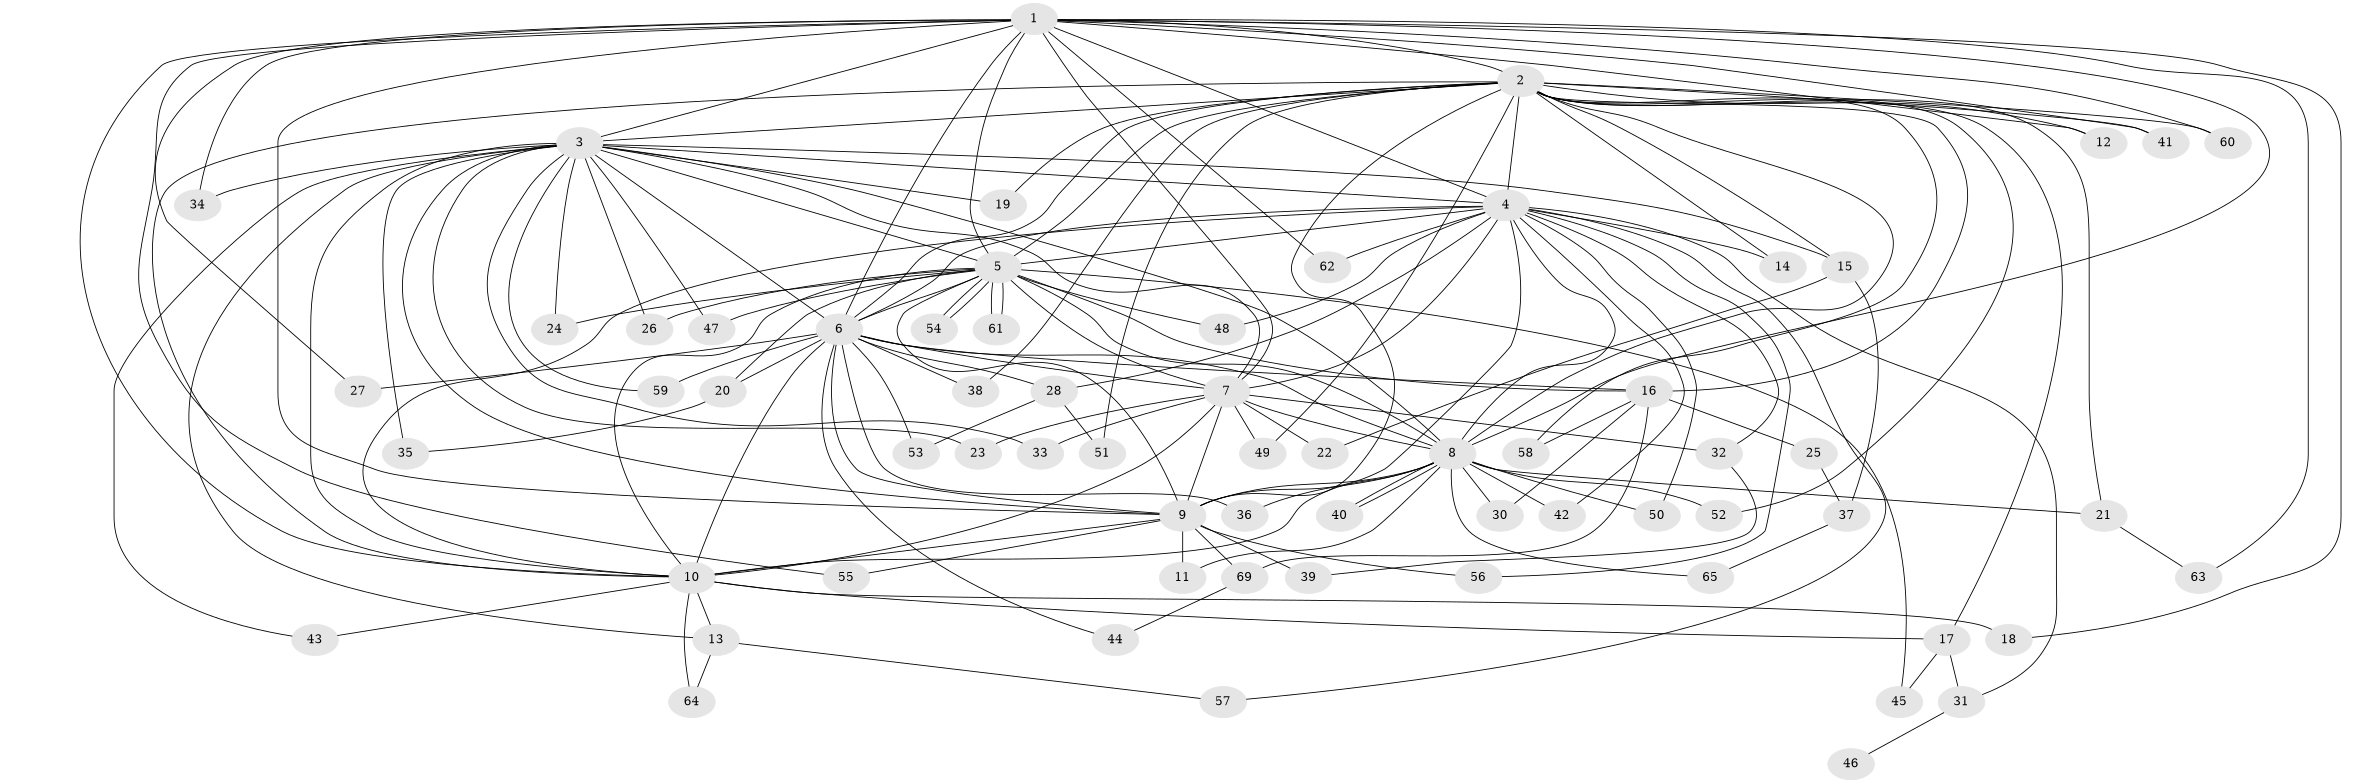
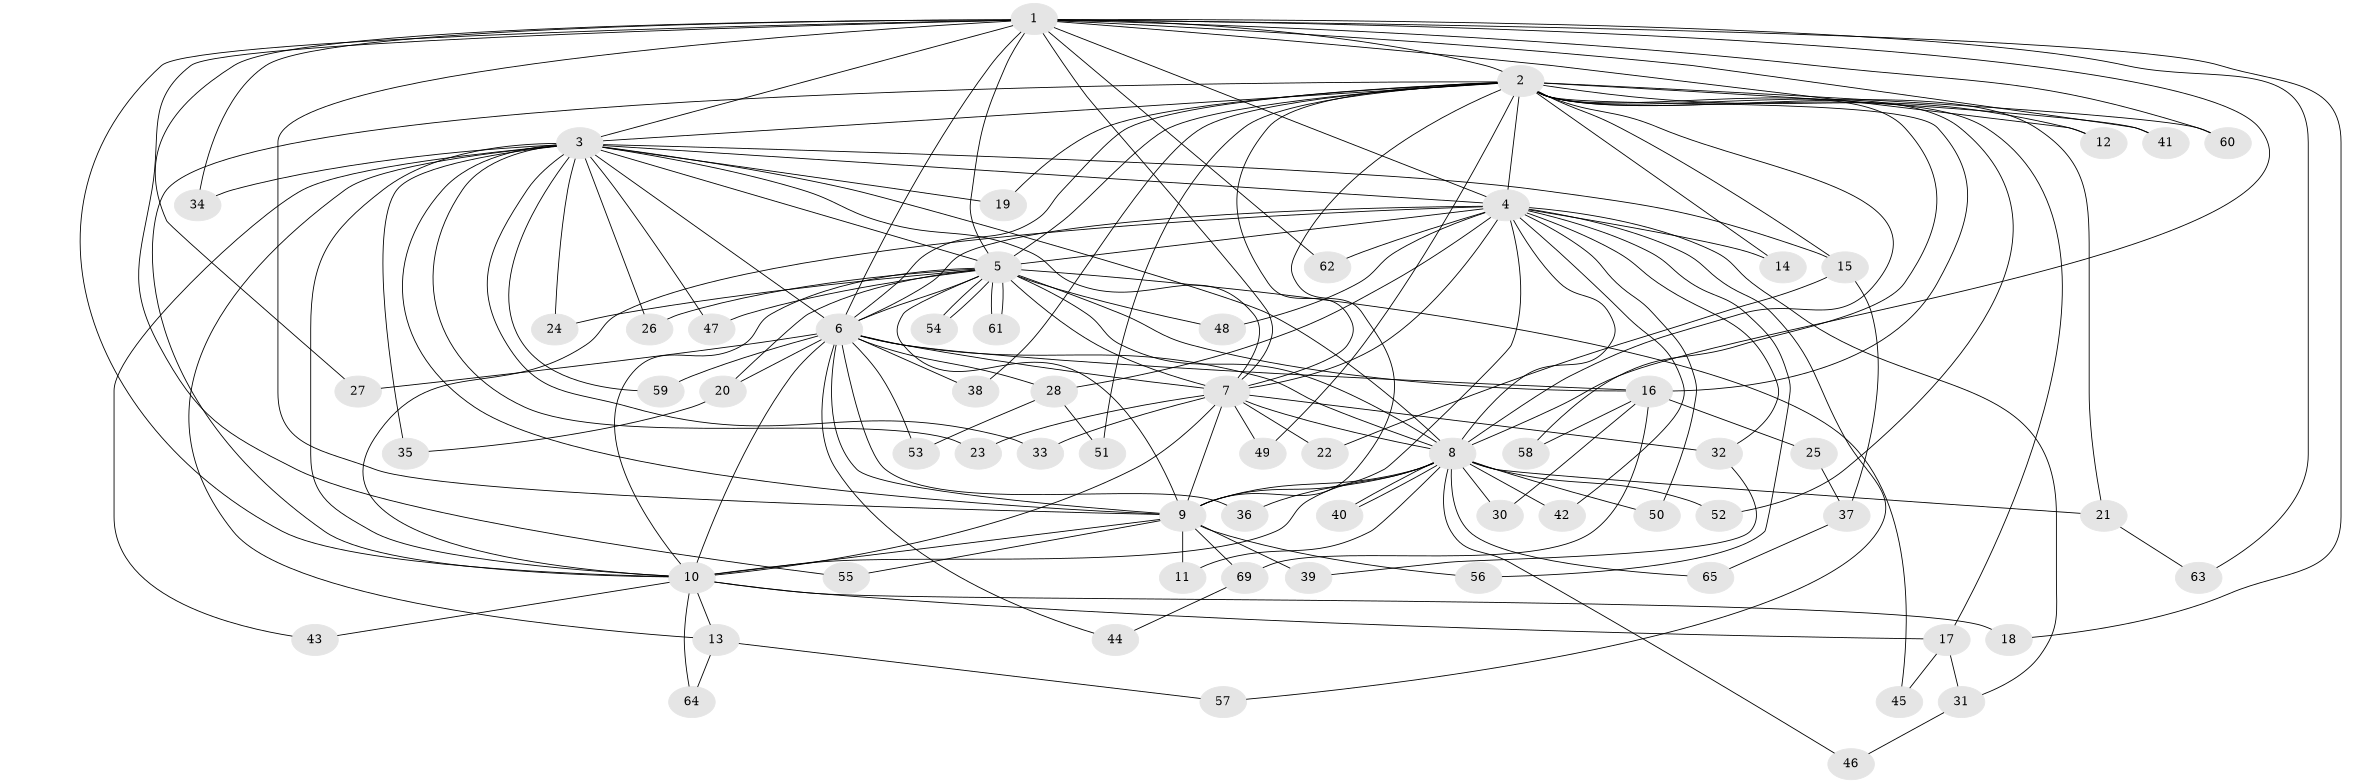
none -> (1237, 202)
none -> (1616, 623)
